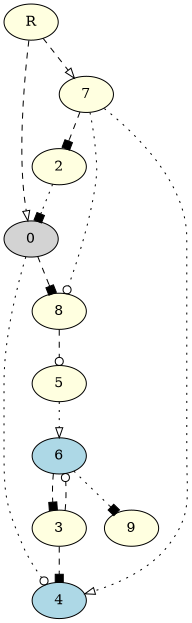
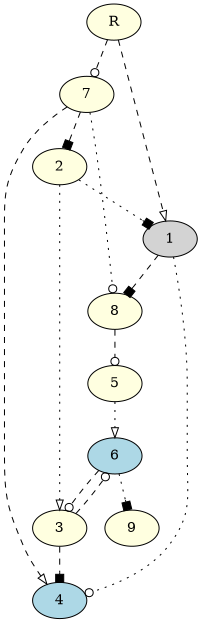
(56, 54) -> (102, 54)
(31, 239) -> (170, 239)
none -> (60, 342)
(187, 359) -> (4, 334)
(53, 487) -> (85, 487)
